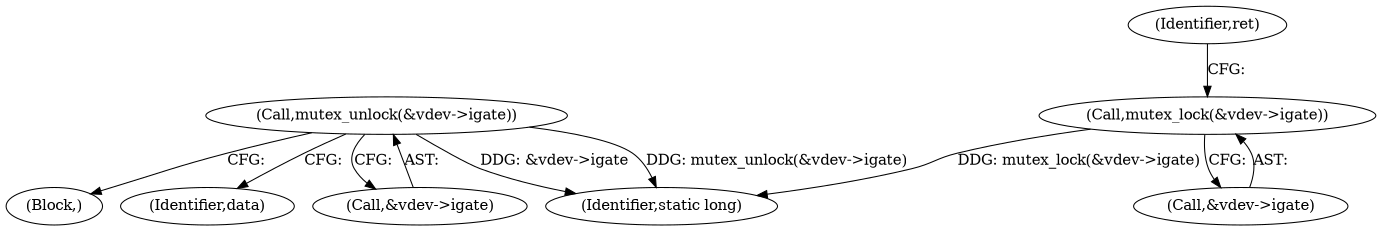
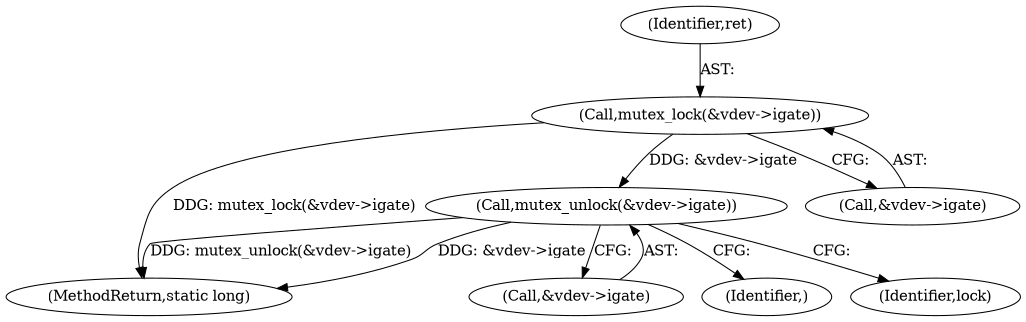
(1229, 70) -> (720, 70)
none -> (647, 155)
(54, 206) -> (767, 297)
(207, 206) -> (936, 297)
(662, 206) -> (149, 297)
